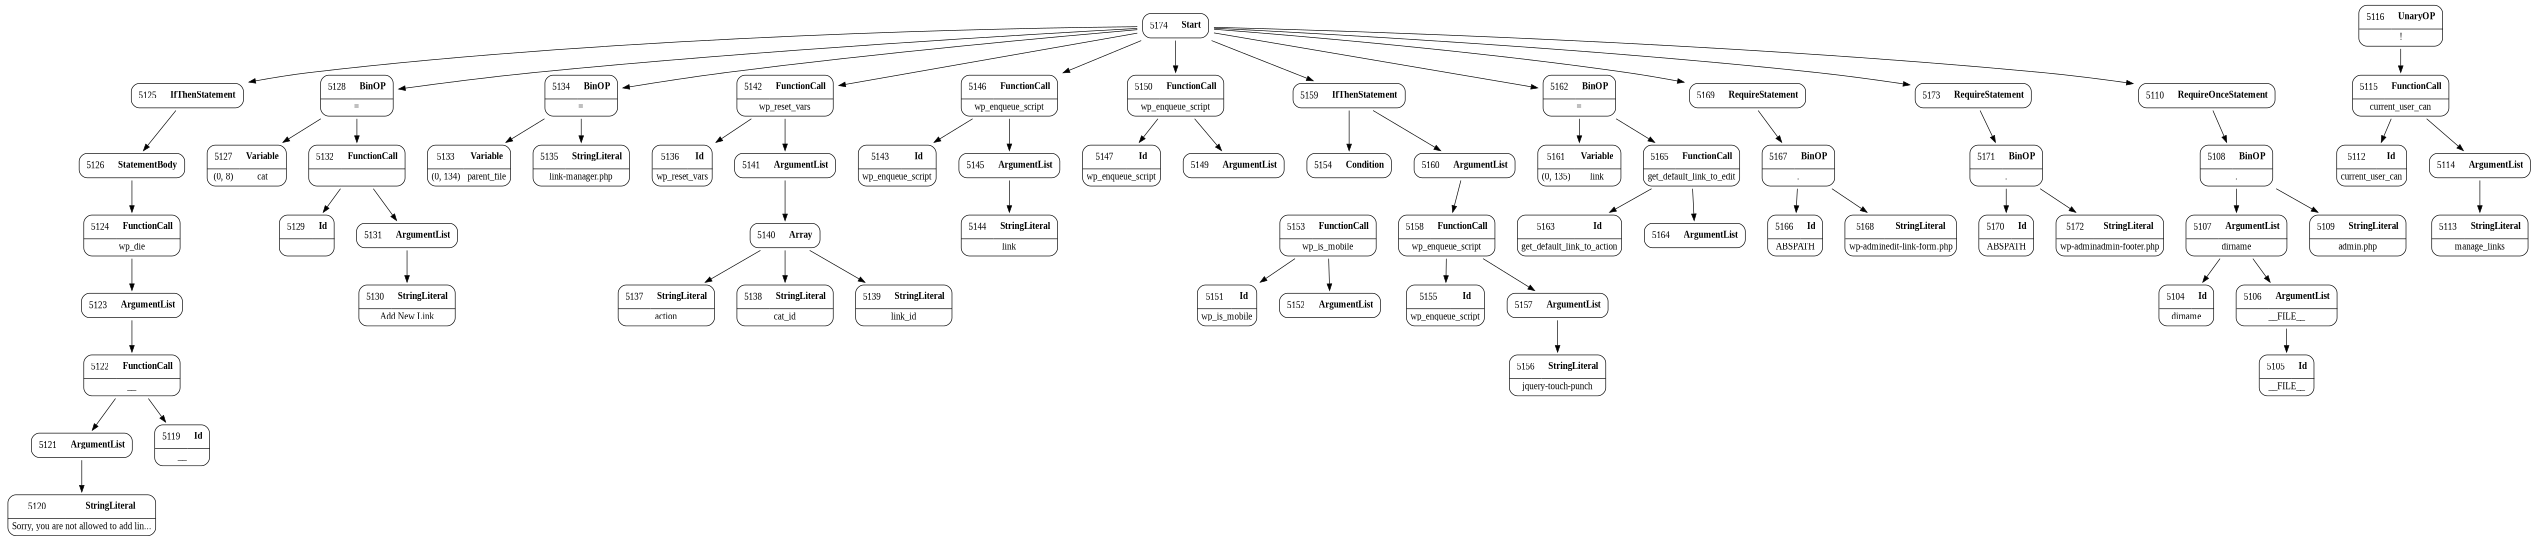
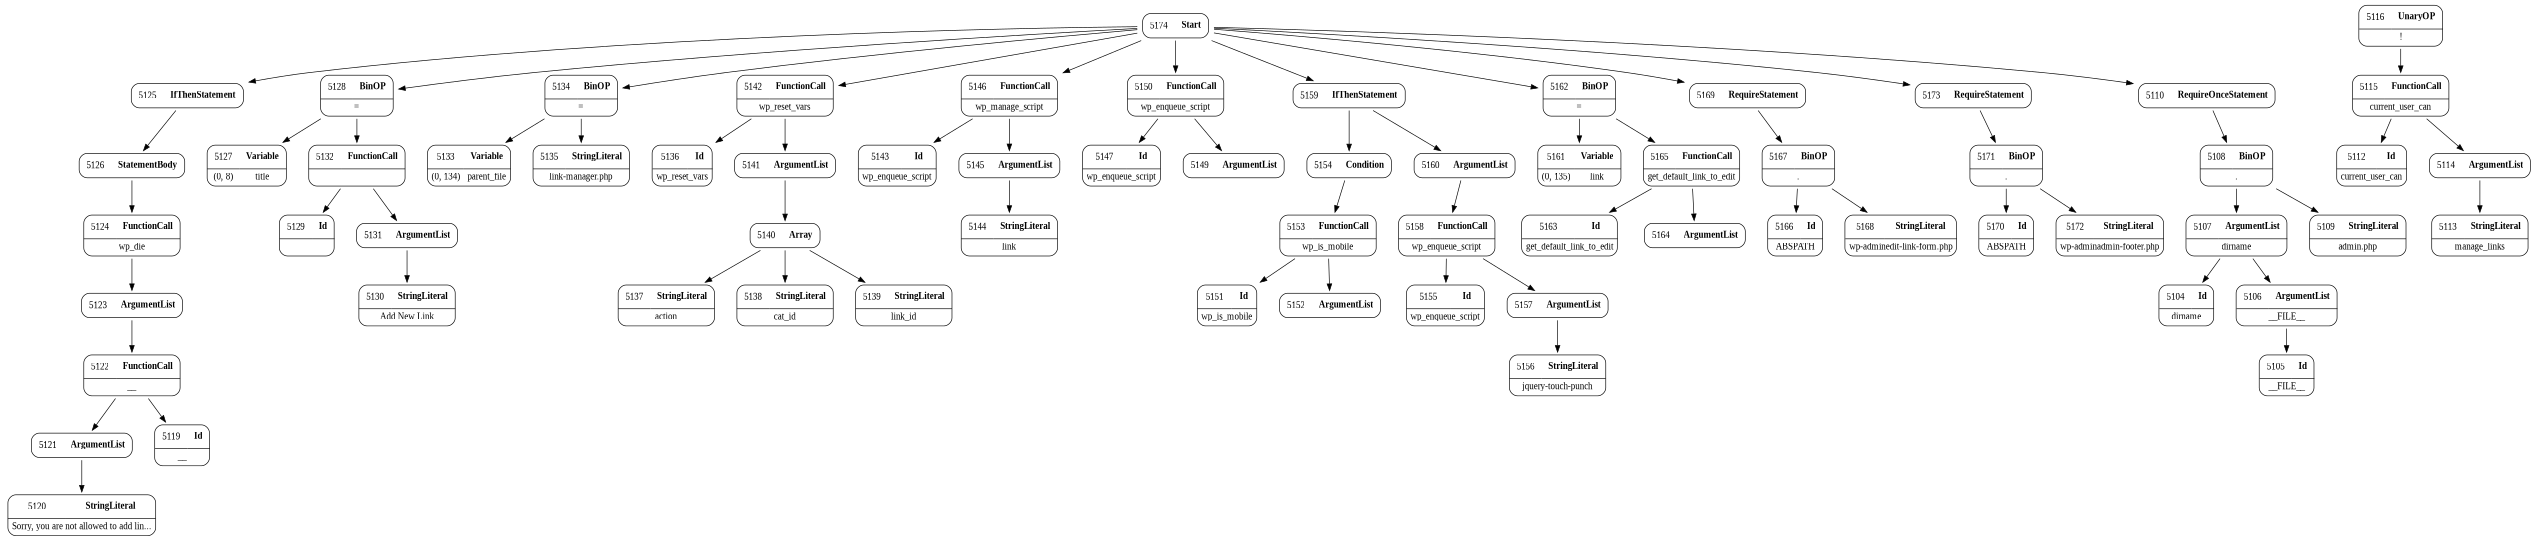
(1009, 107) -> (1009, 107)
(263, 177) -> (263, 177)
none -> (1341, 193)
(1569, 247) -> (1570, 247)
